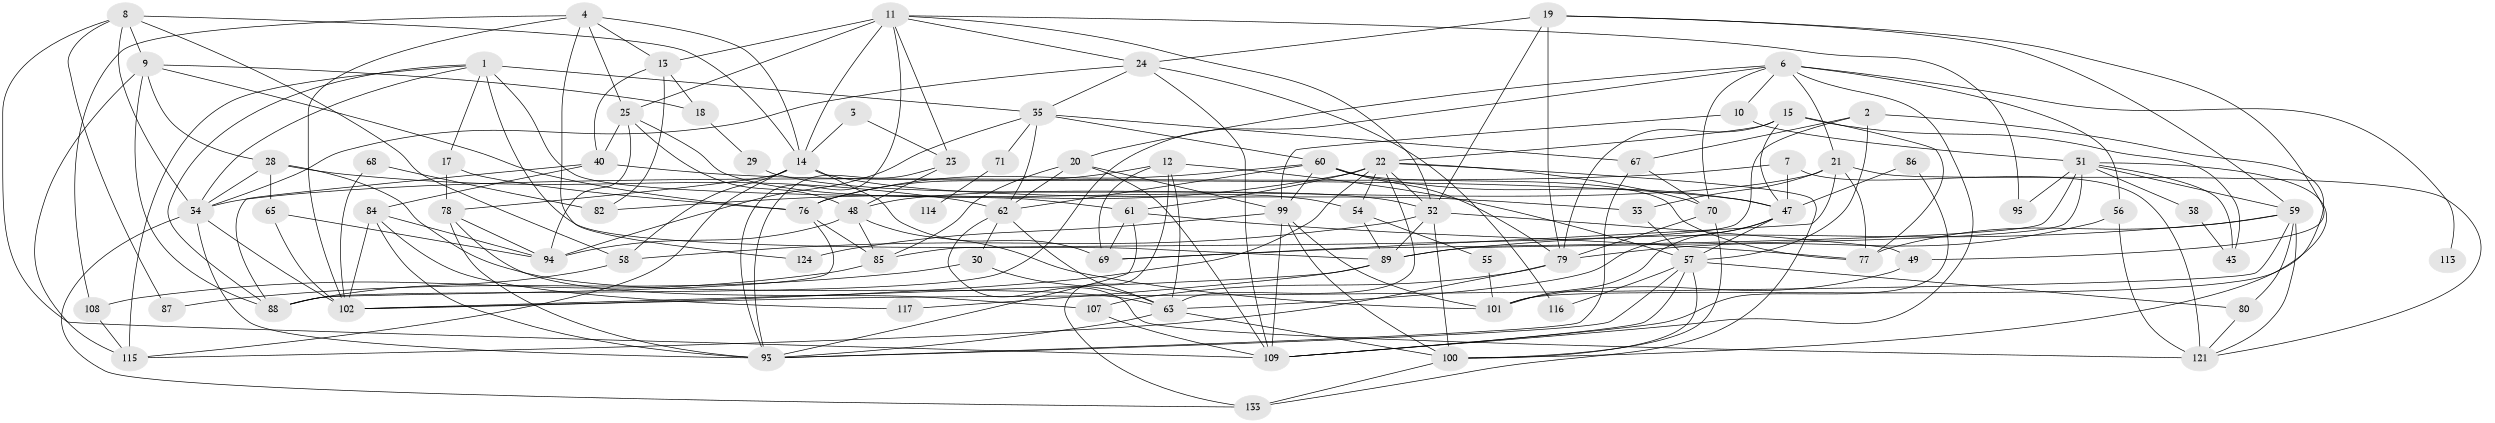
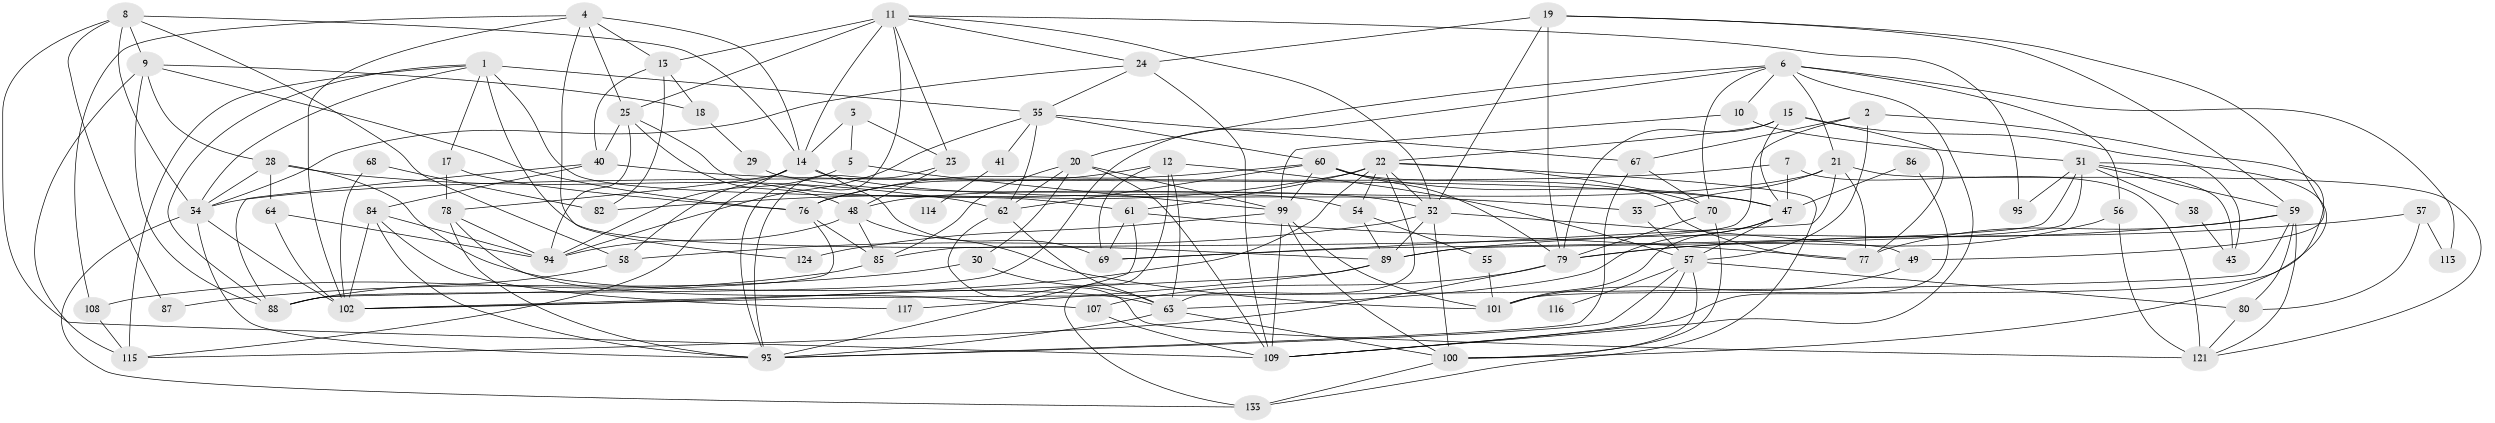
(1372, 132) -> none
none -> (850, 162)
(1000, 162) -> (1000, 162)
(271, 211) -> (271, 211)
none -> (2422, 211)
(990, 236) -> (1034, 217)
